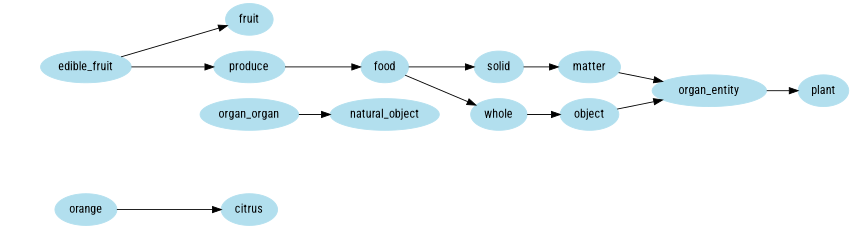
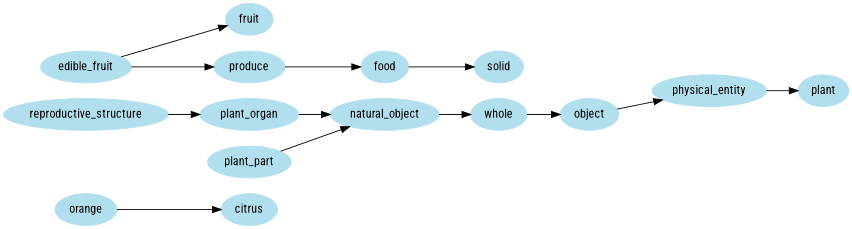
(589, 67) -> none
(436, 88) -> (451, 114)
(709, 91) -> (709, 91)
none -> (86, 114)
(249, 114) -> (249, 114)
none -> (249, 162)
